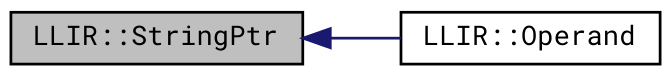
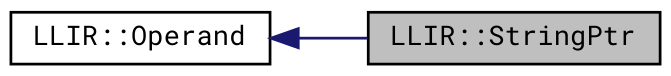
(366, 38) -> (333, 38)
